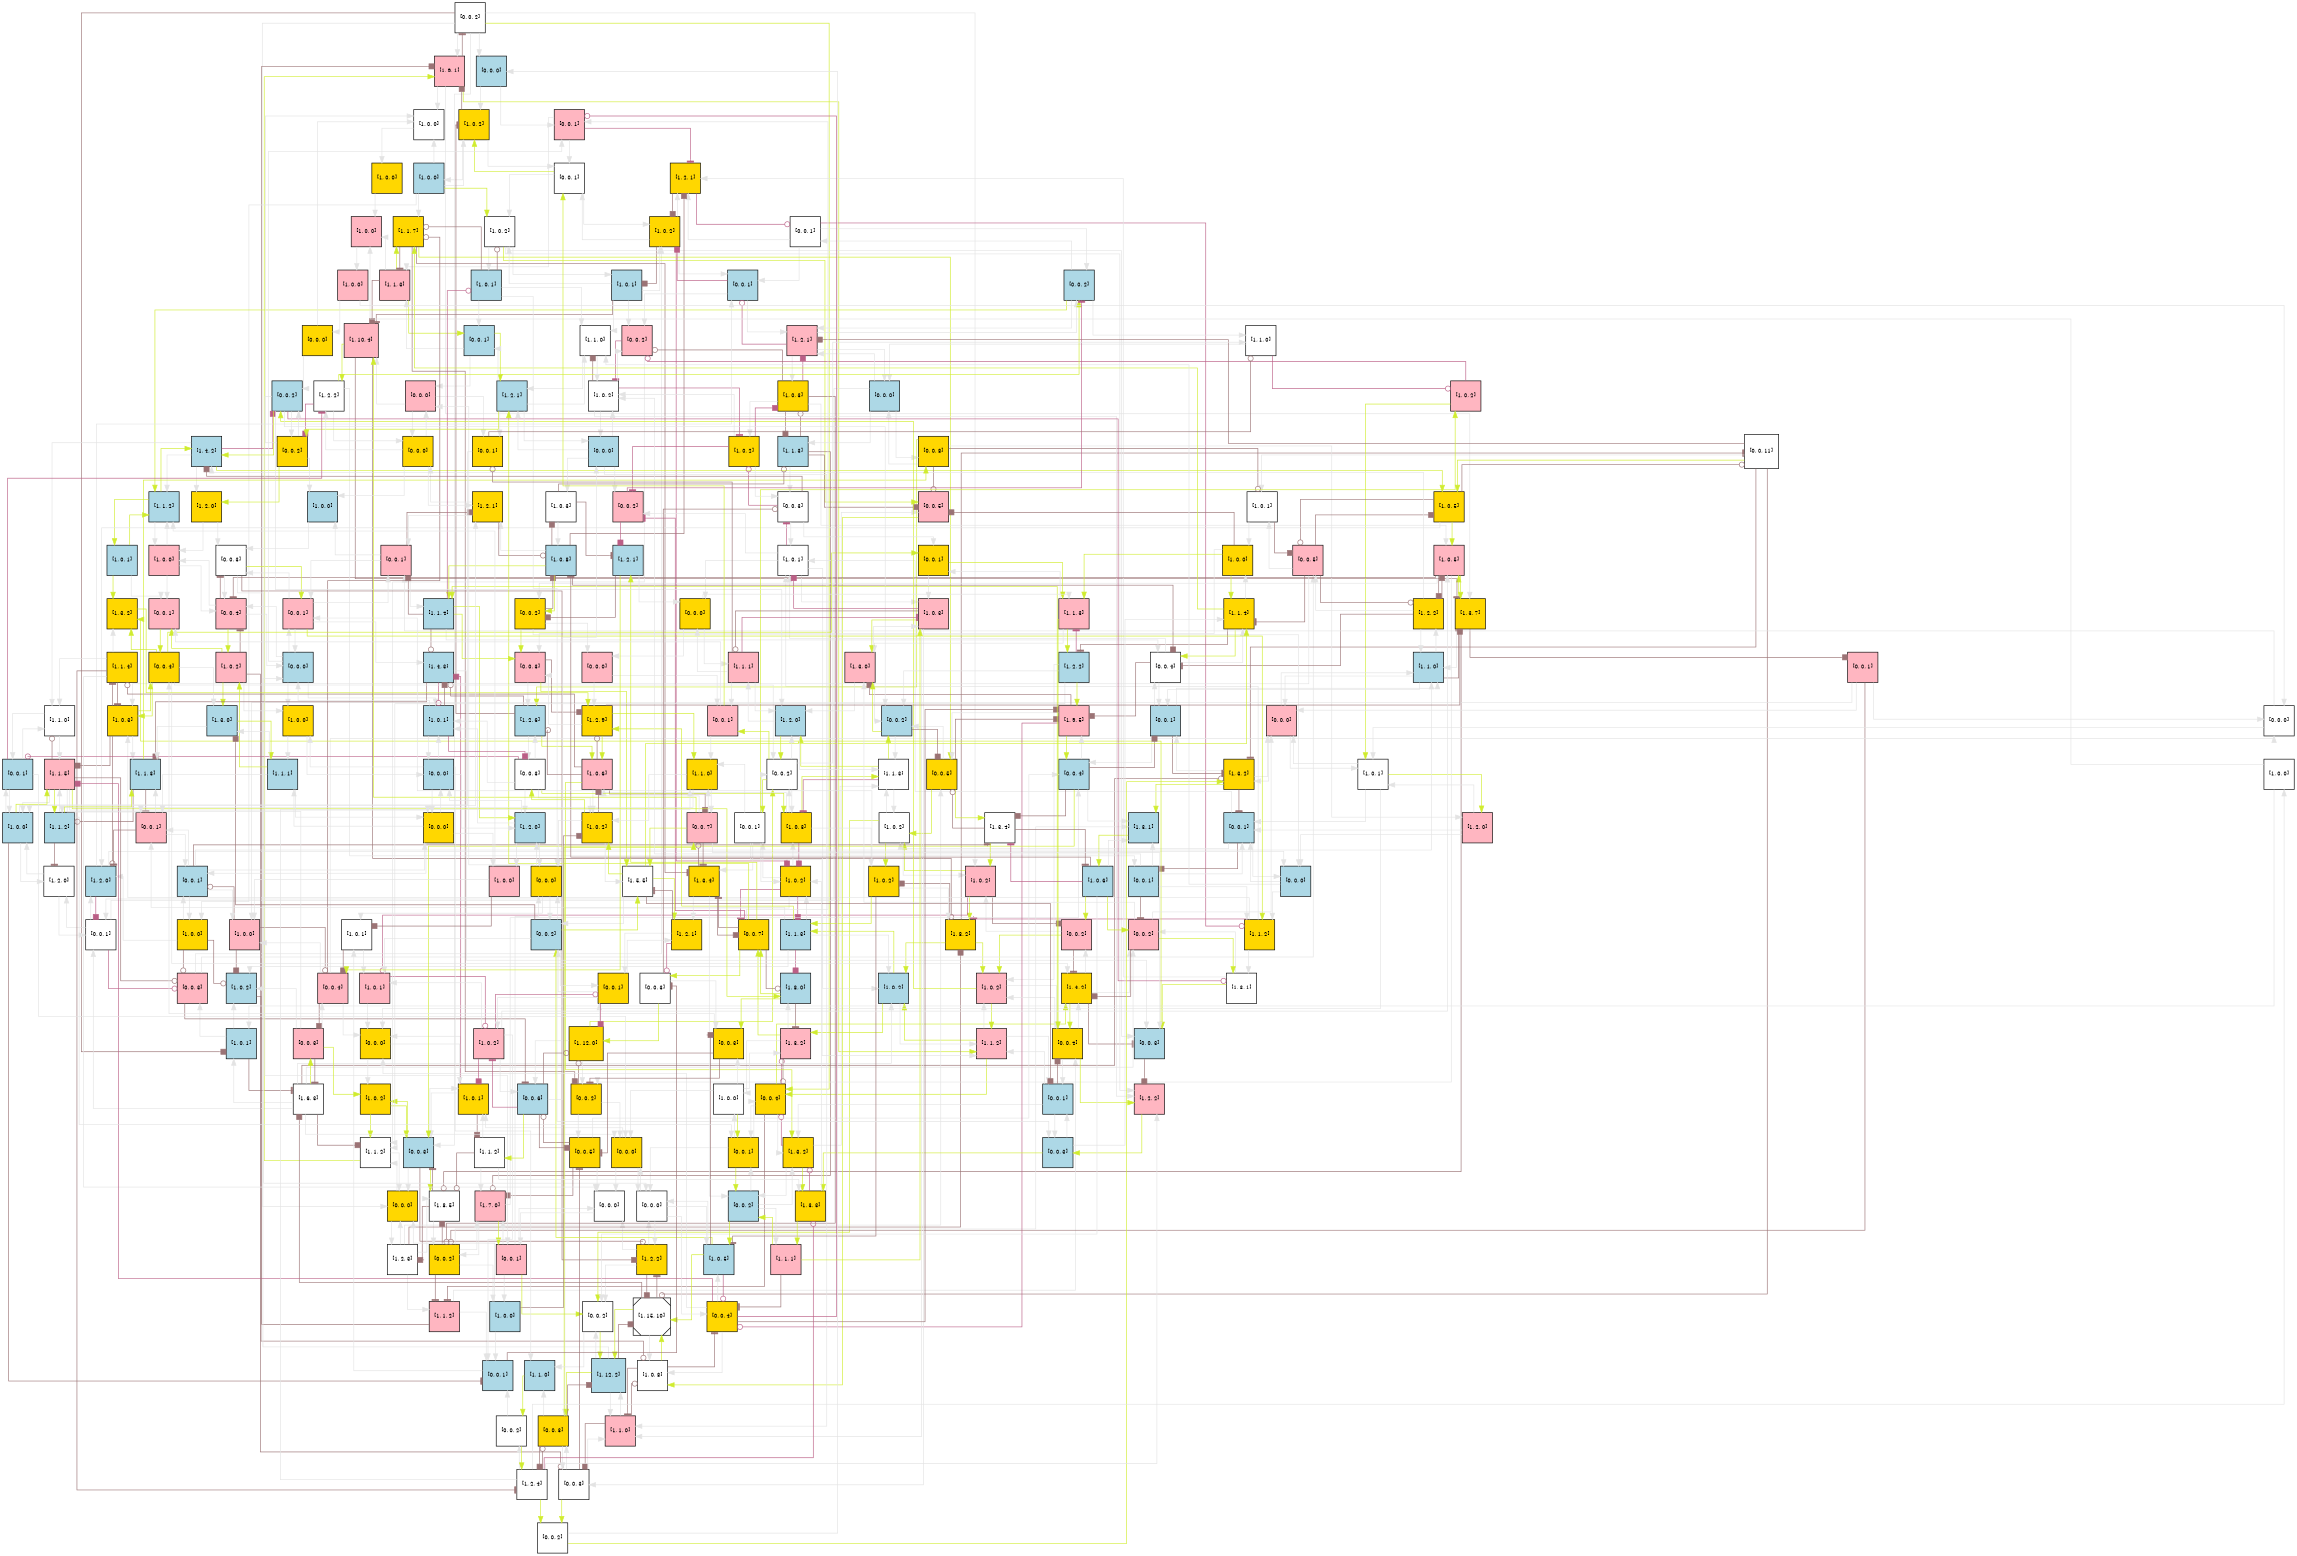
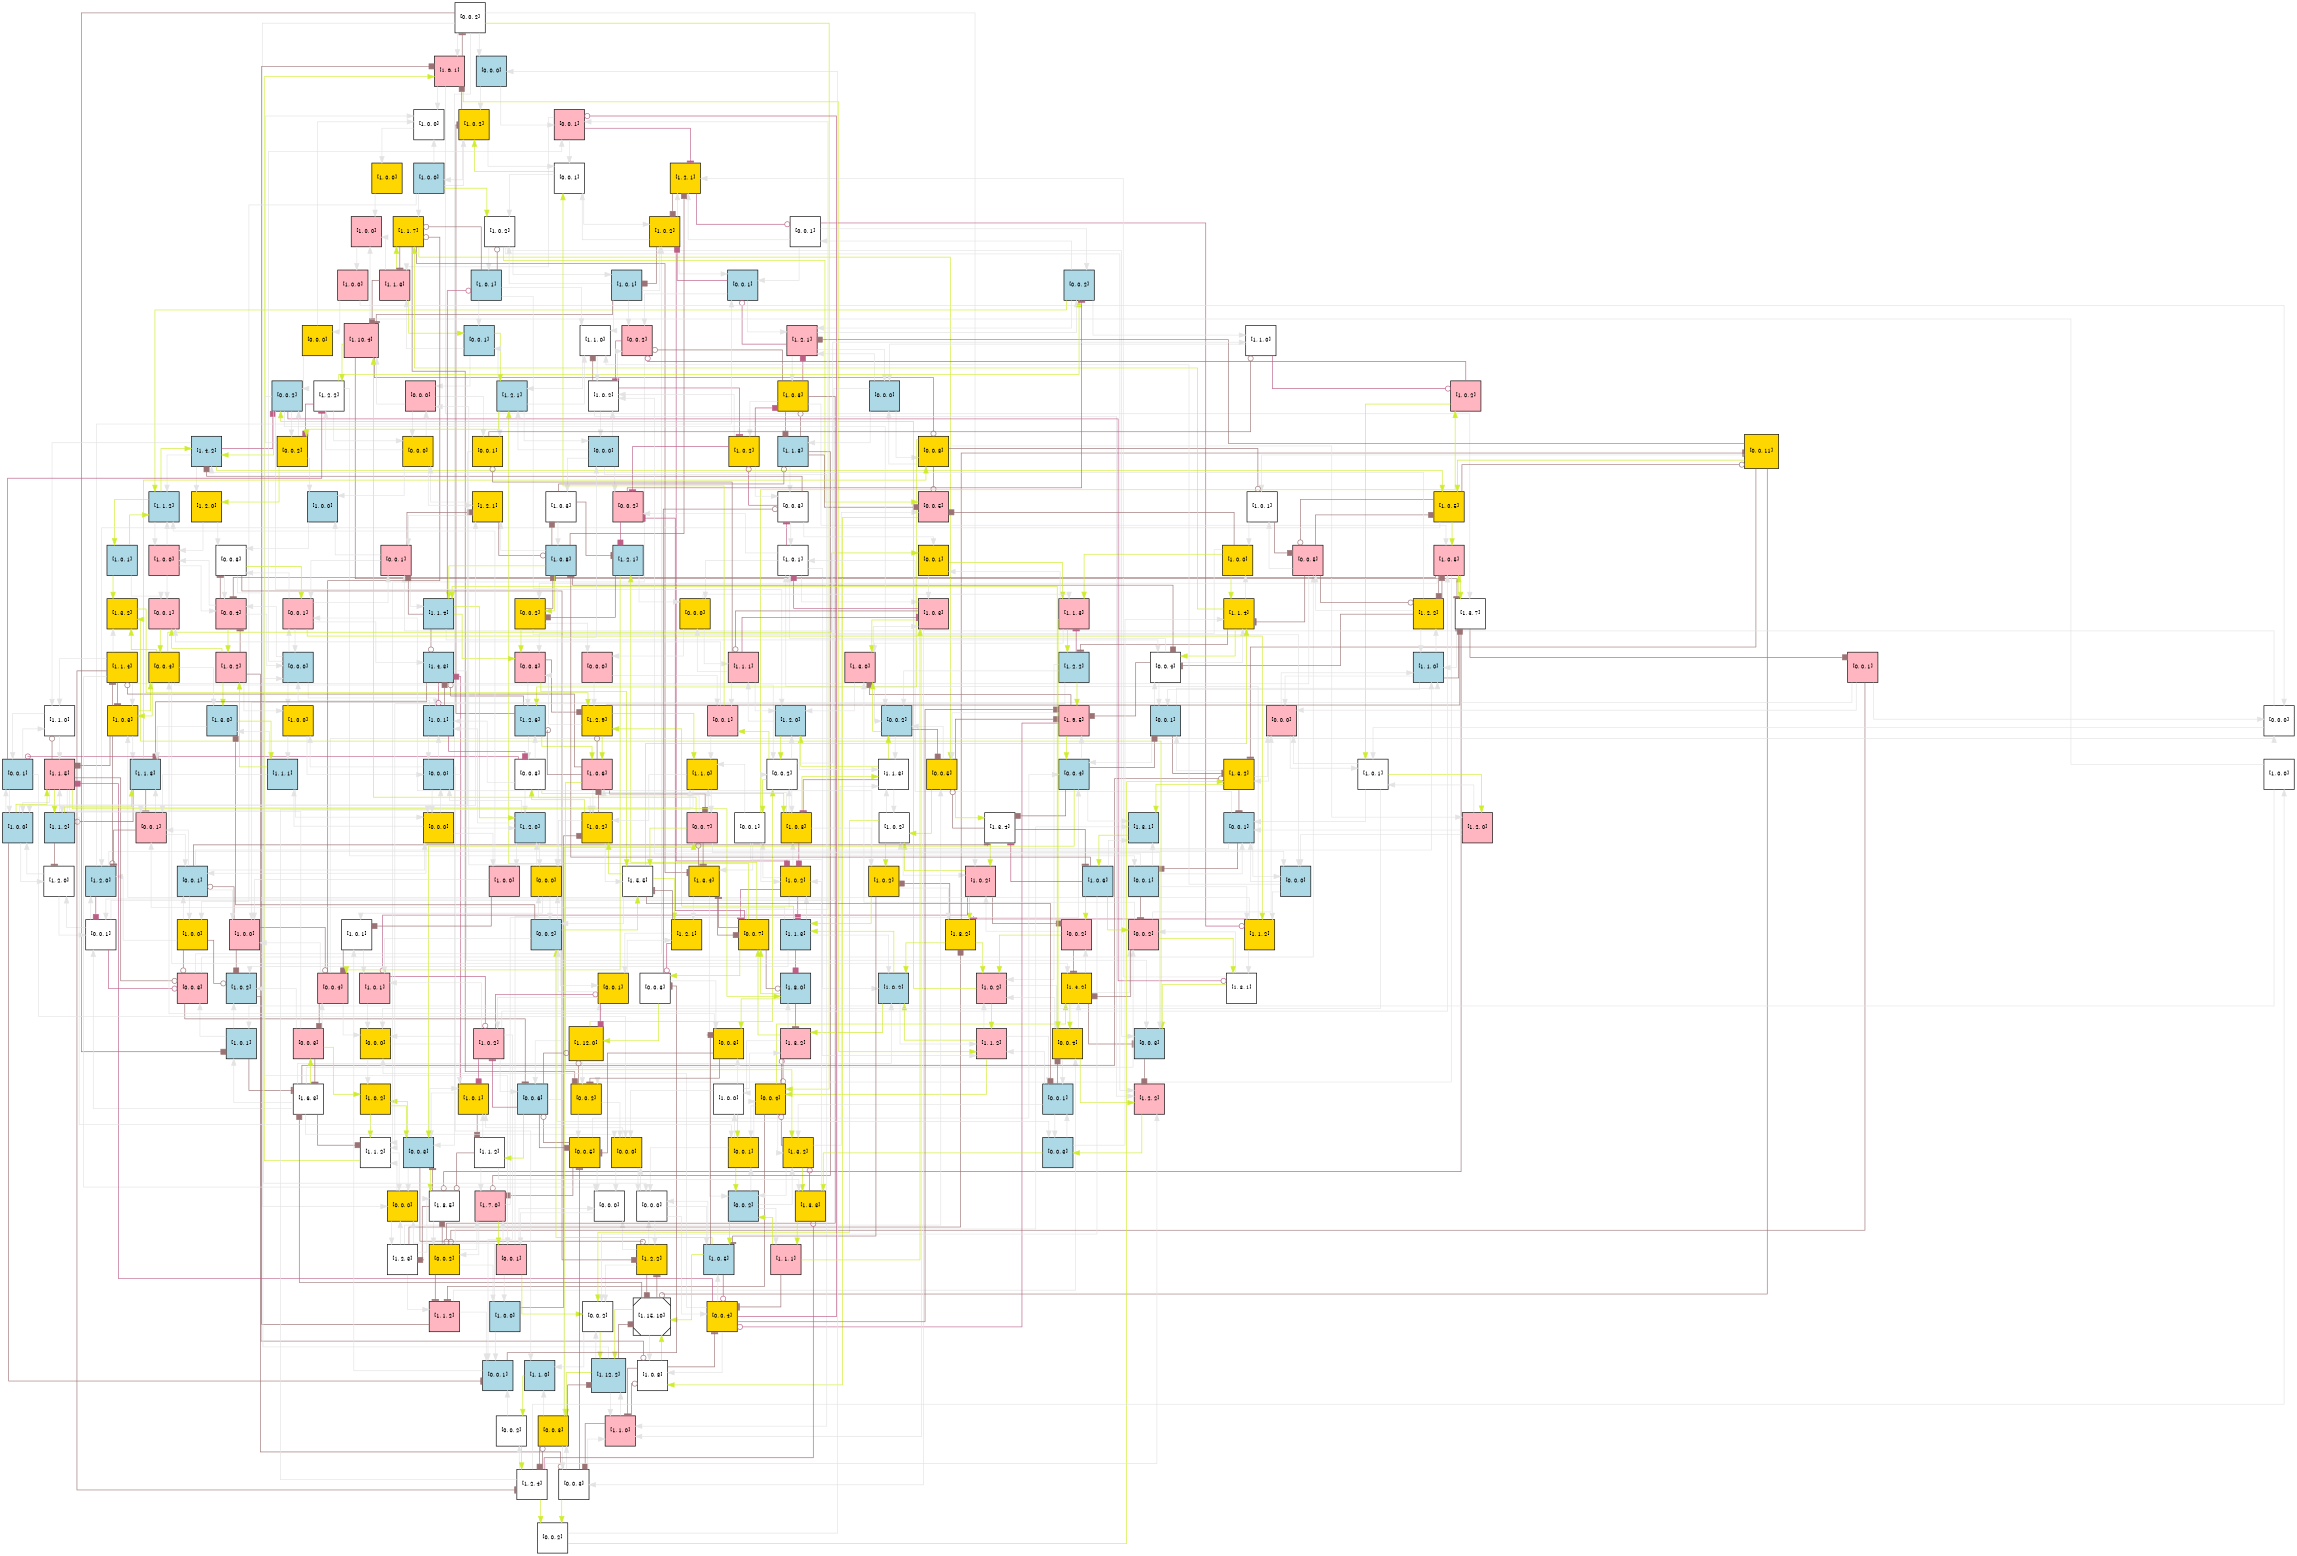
(1762, 451) -> (1762, 451)
(1470, 614) -> (1470, 614)
(373, 840) -> (671, 378)
